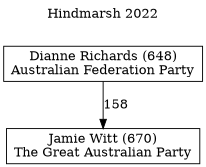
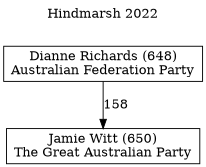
(103, 146) -> (103, 146)
